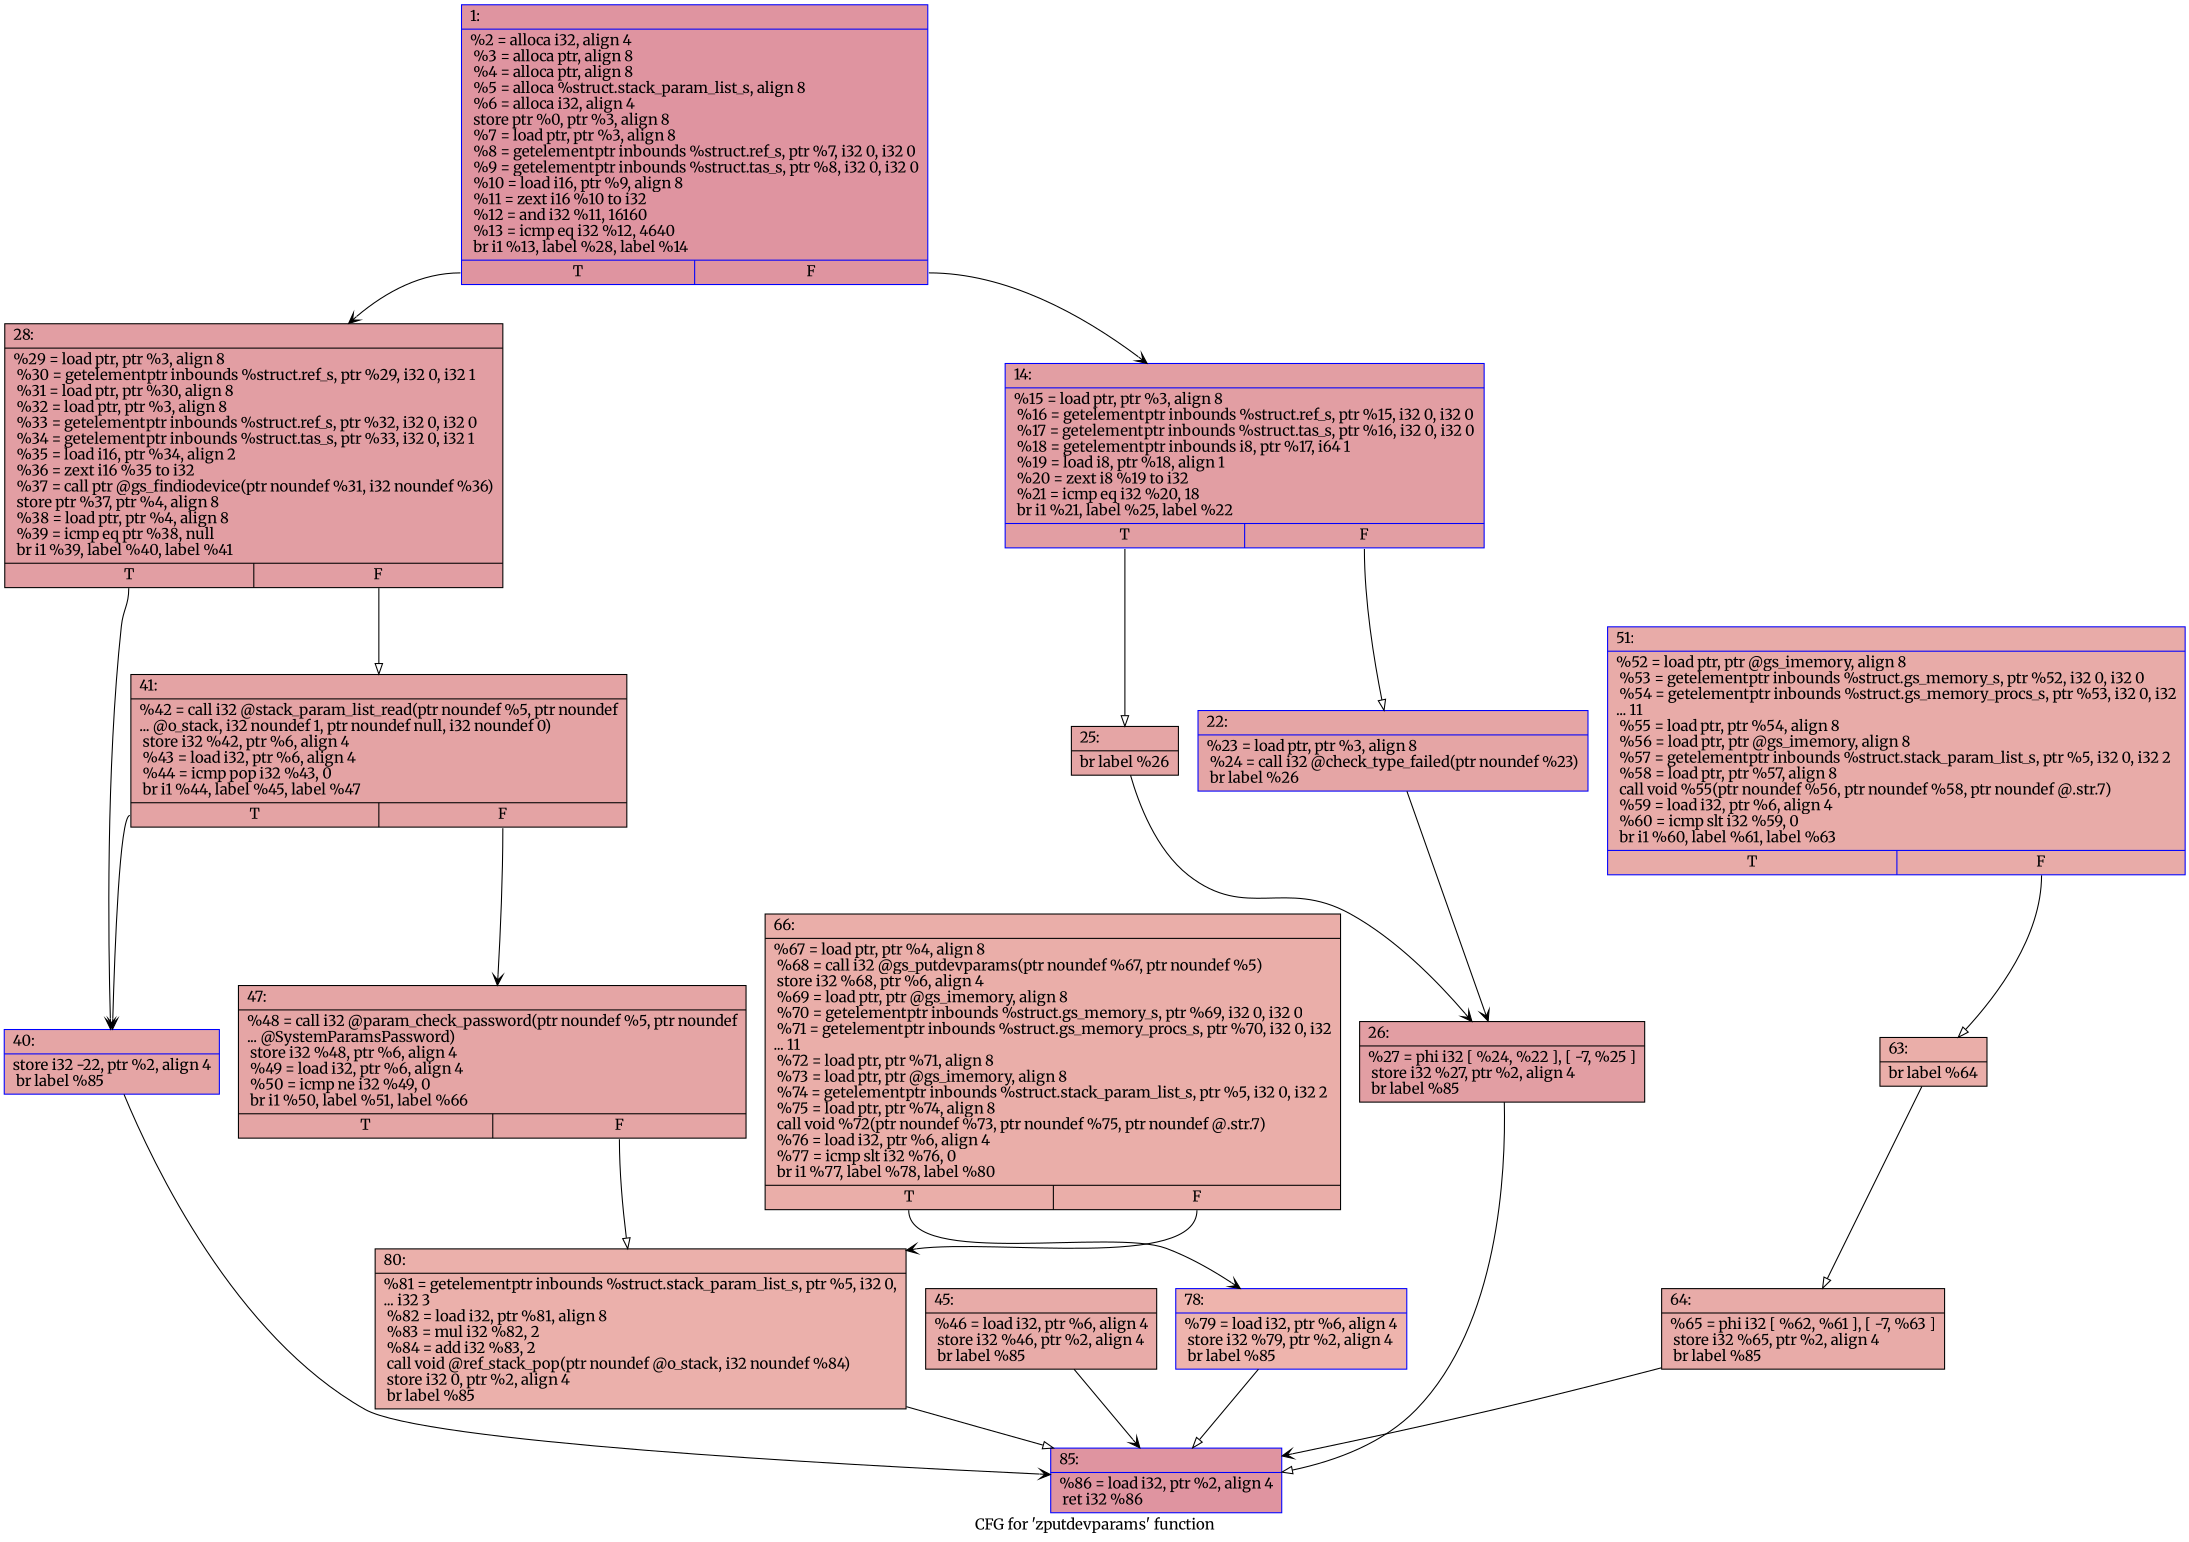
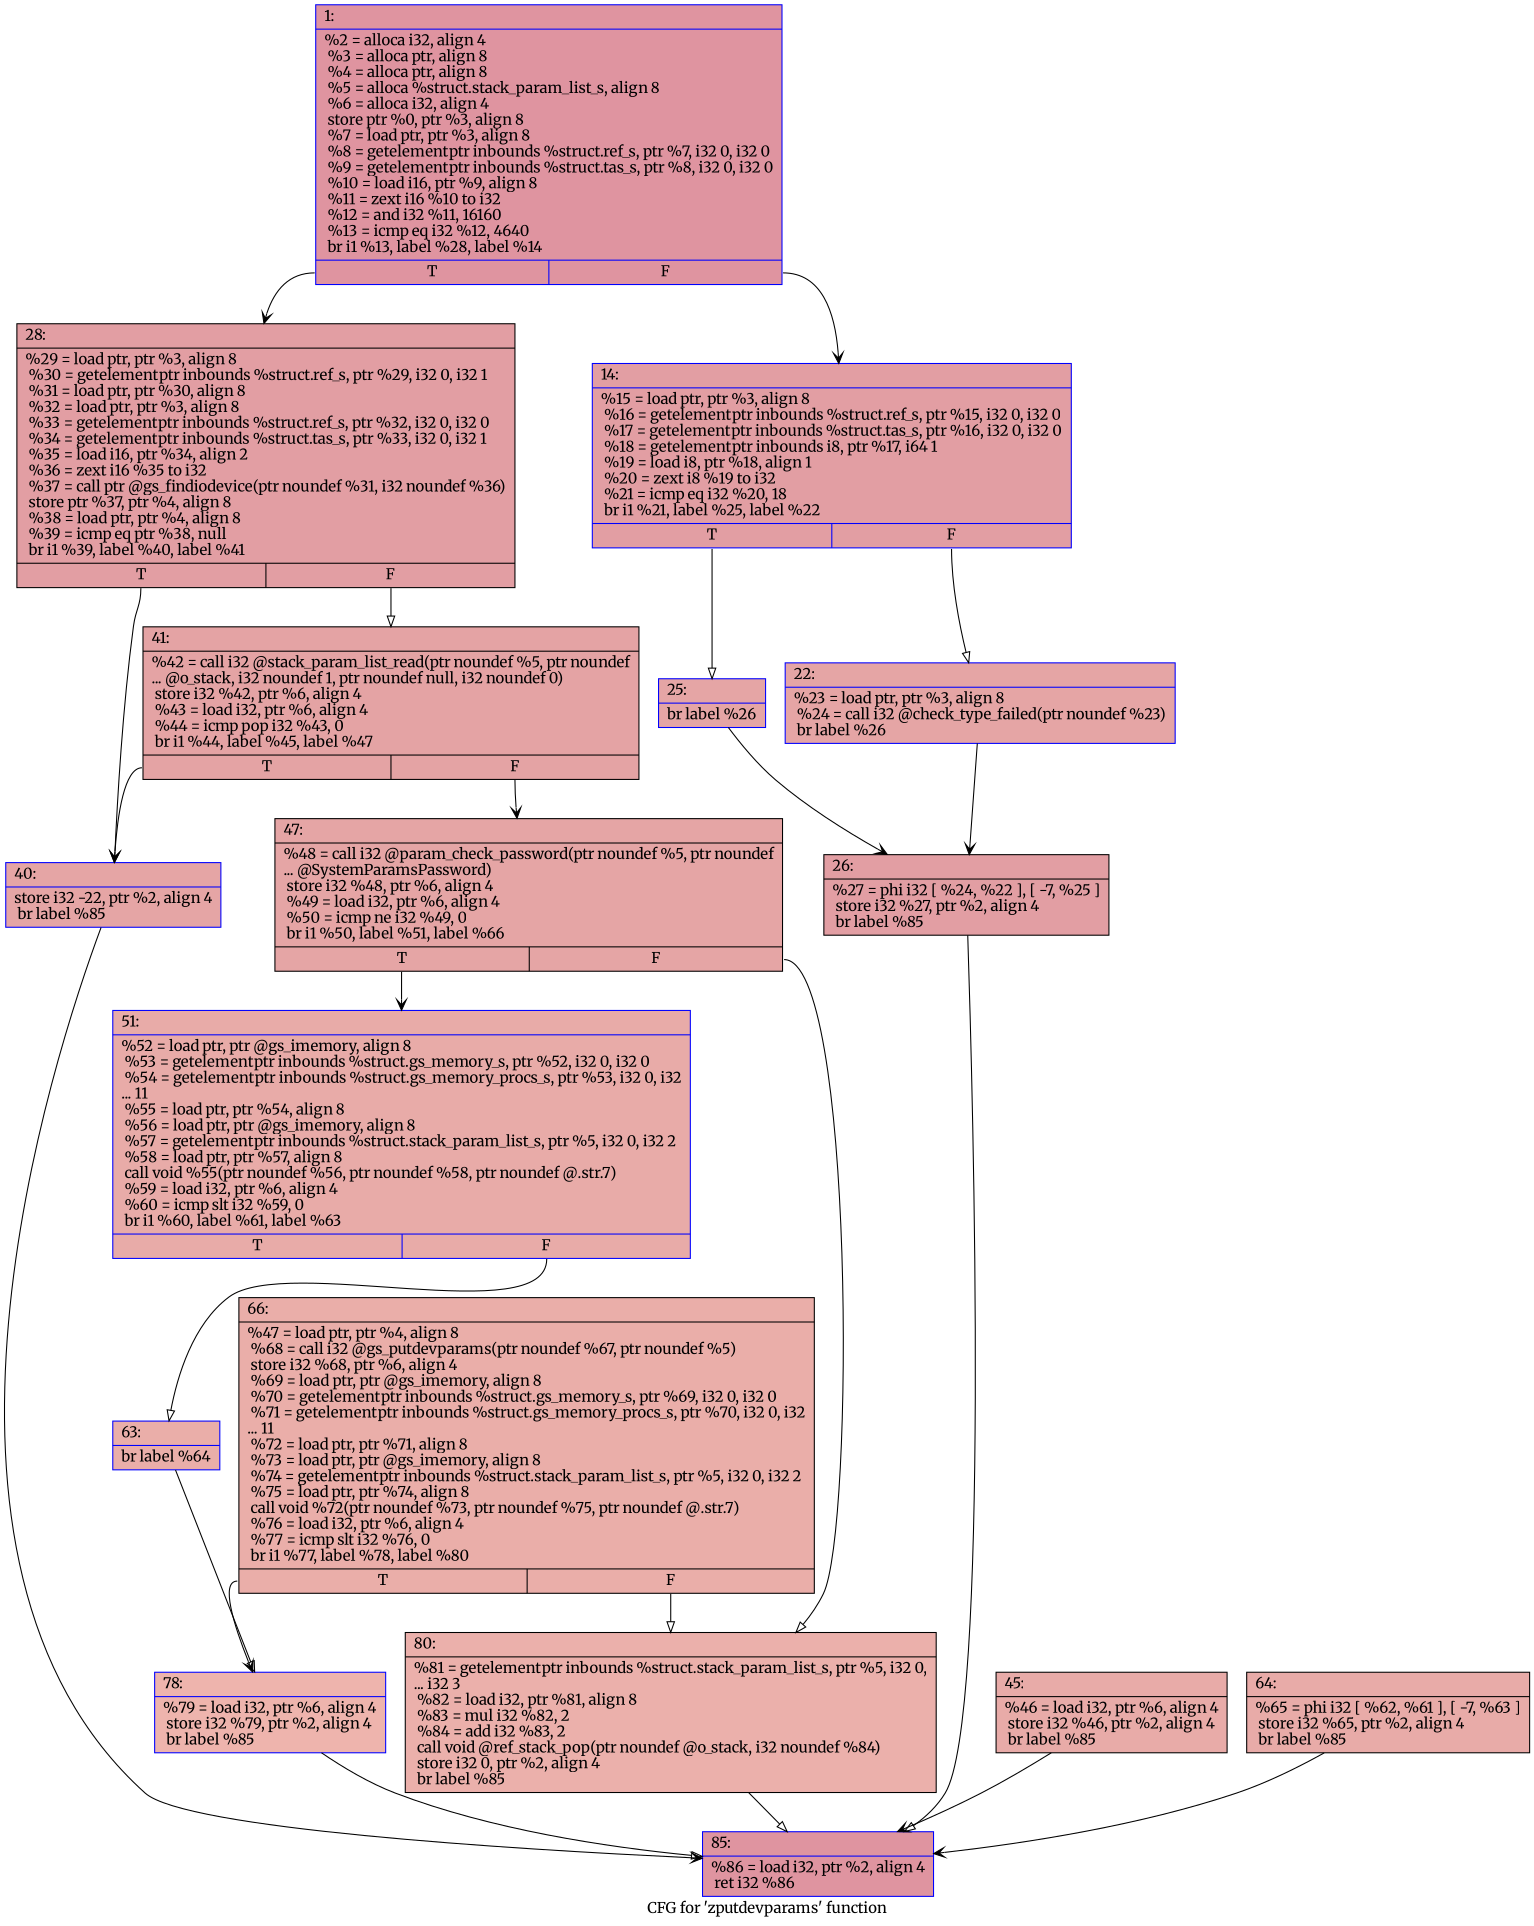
(1125, 751) -> (712, 703)
(880, 950) -> (353, 1334)
none -> (402, 986)
(1933, 1062) -> (166, 1445)
(1875, 1183) -> (213, 1566)
(1064, 1248) -> (671, 1608)
